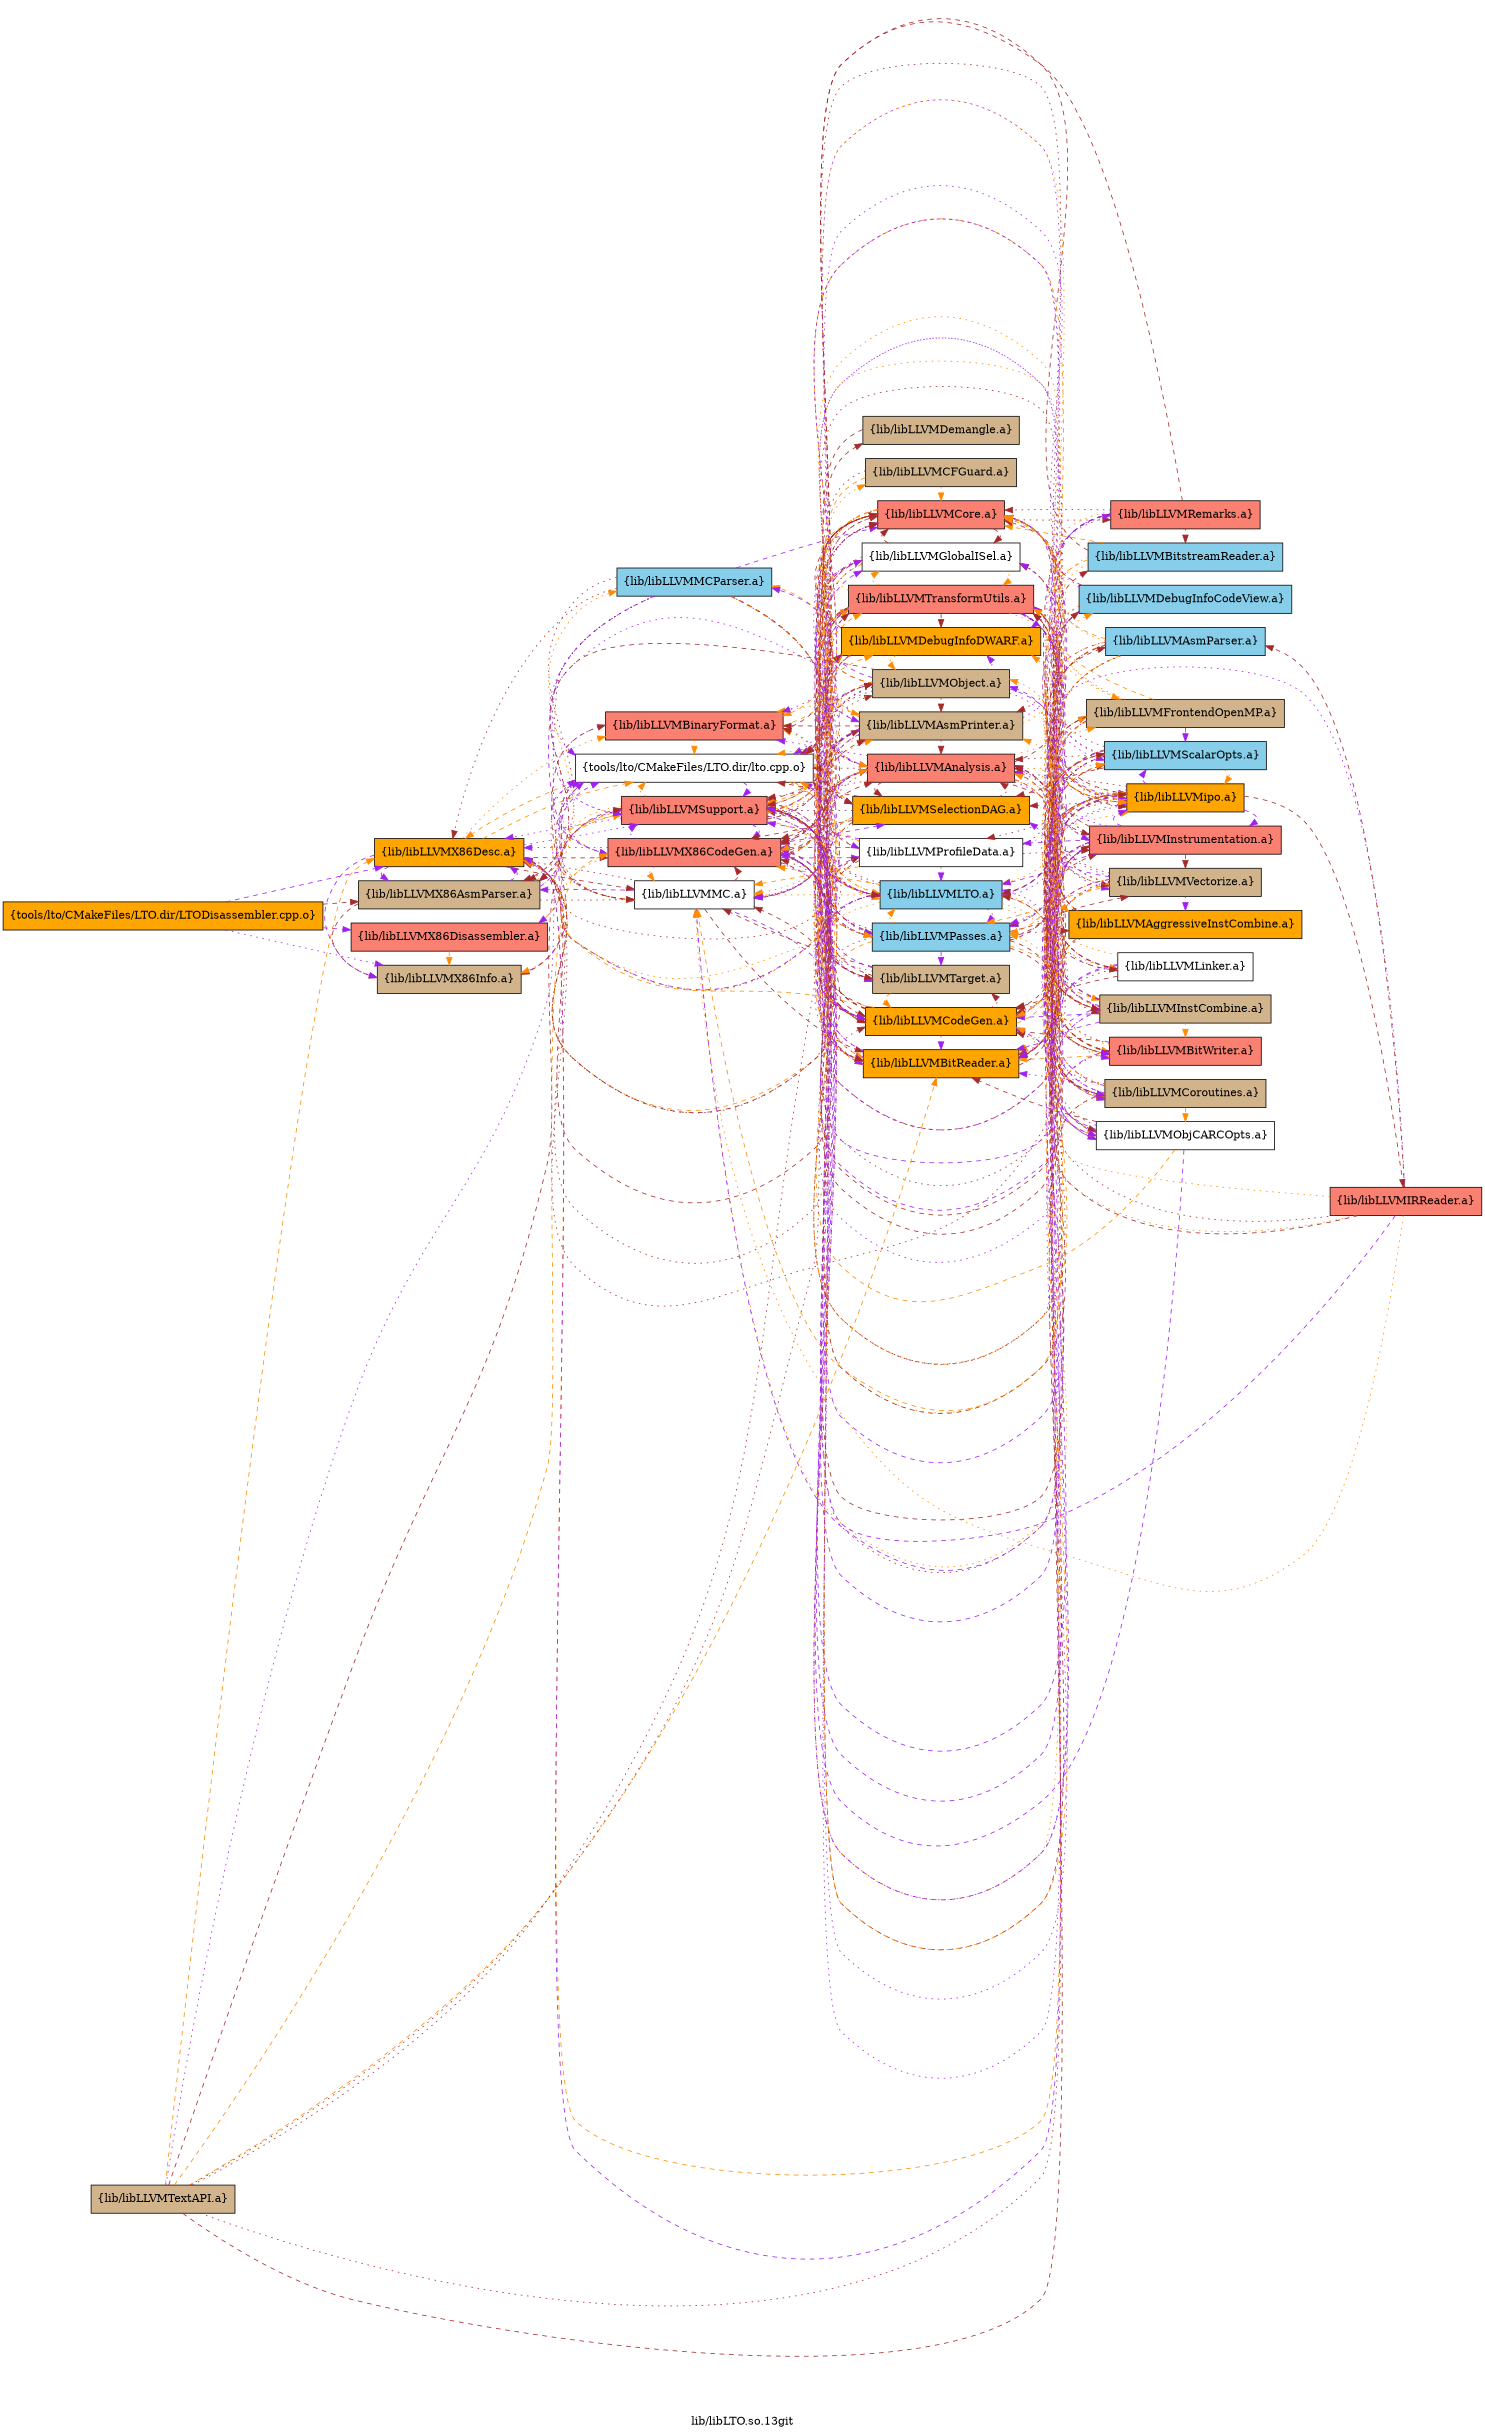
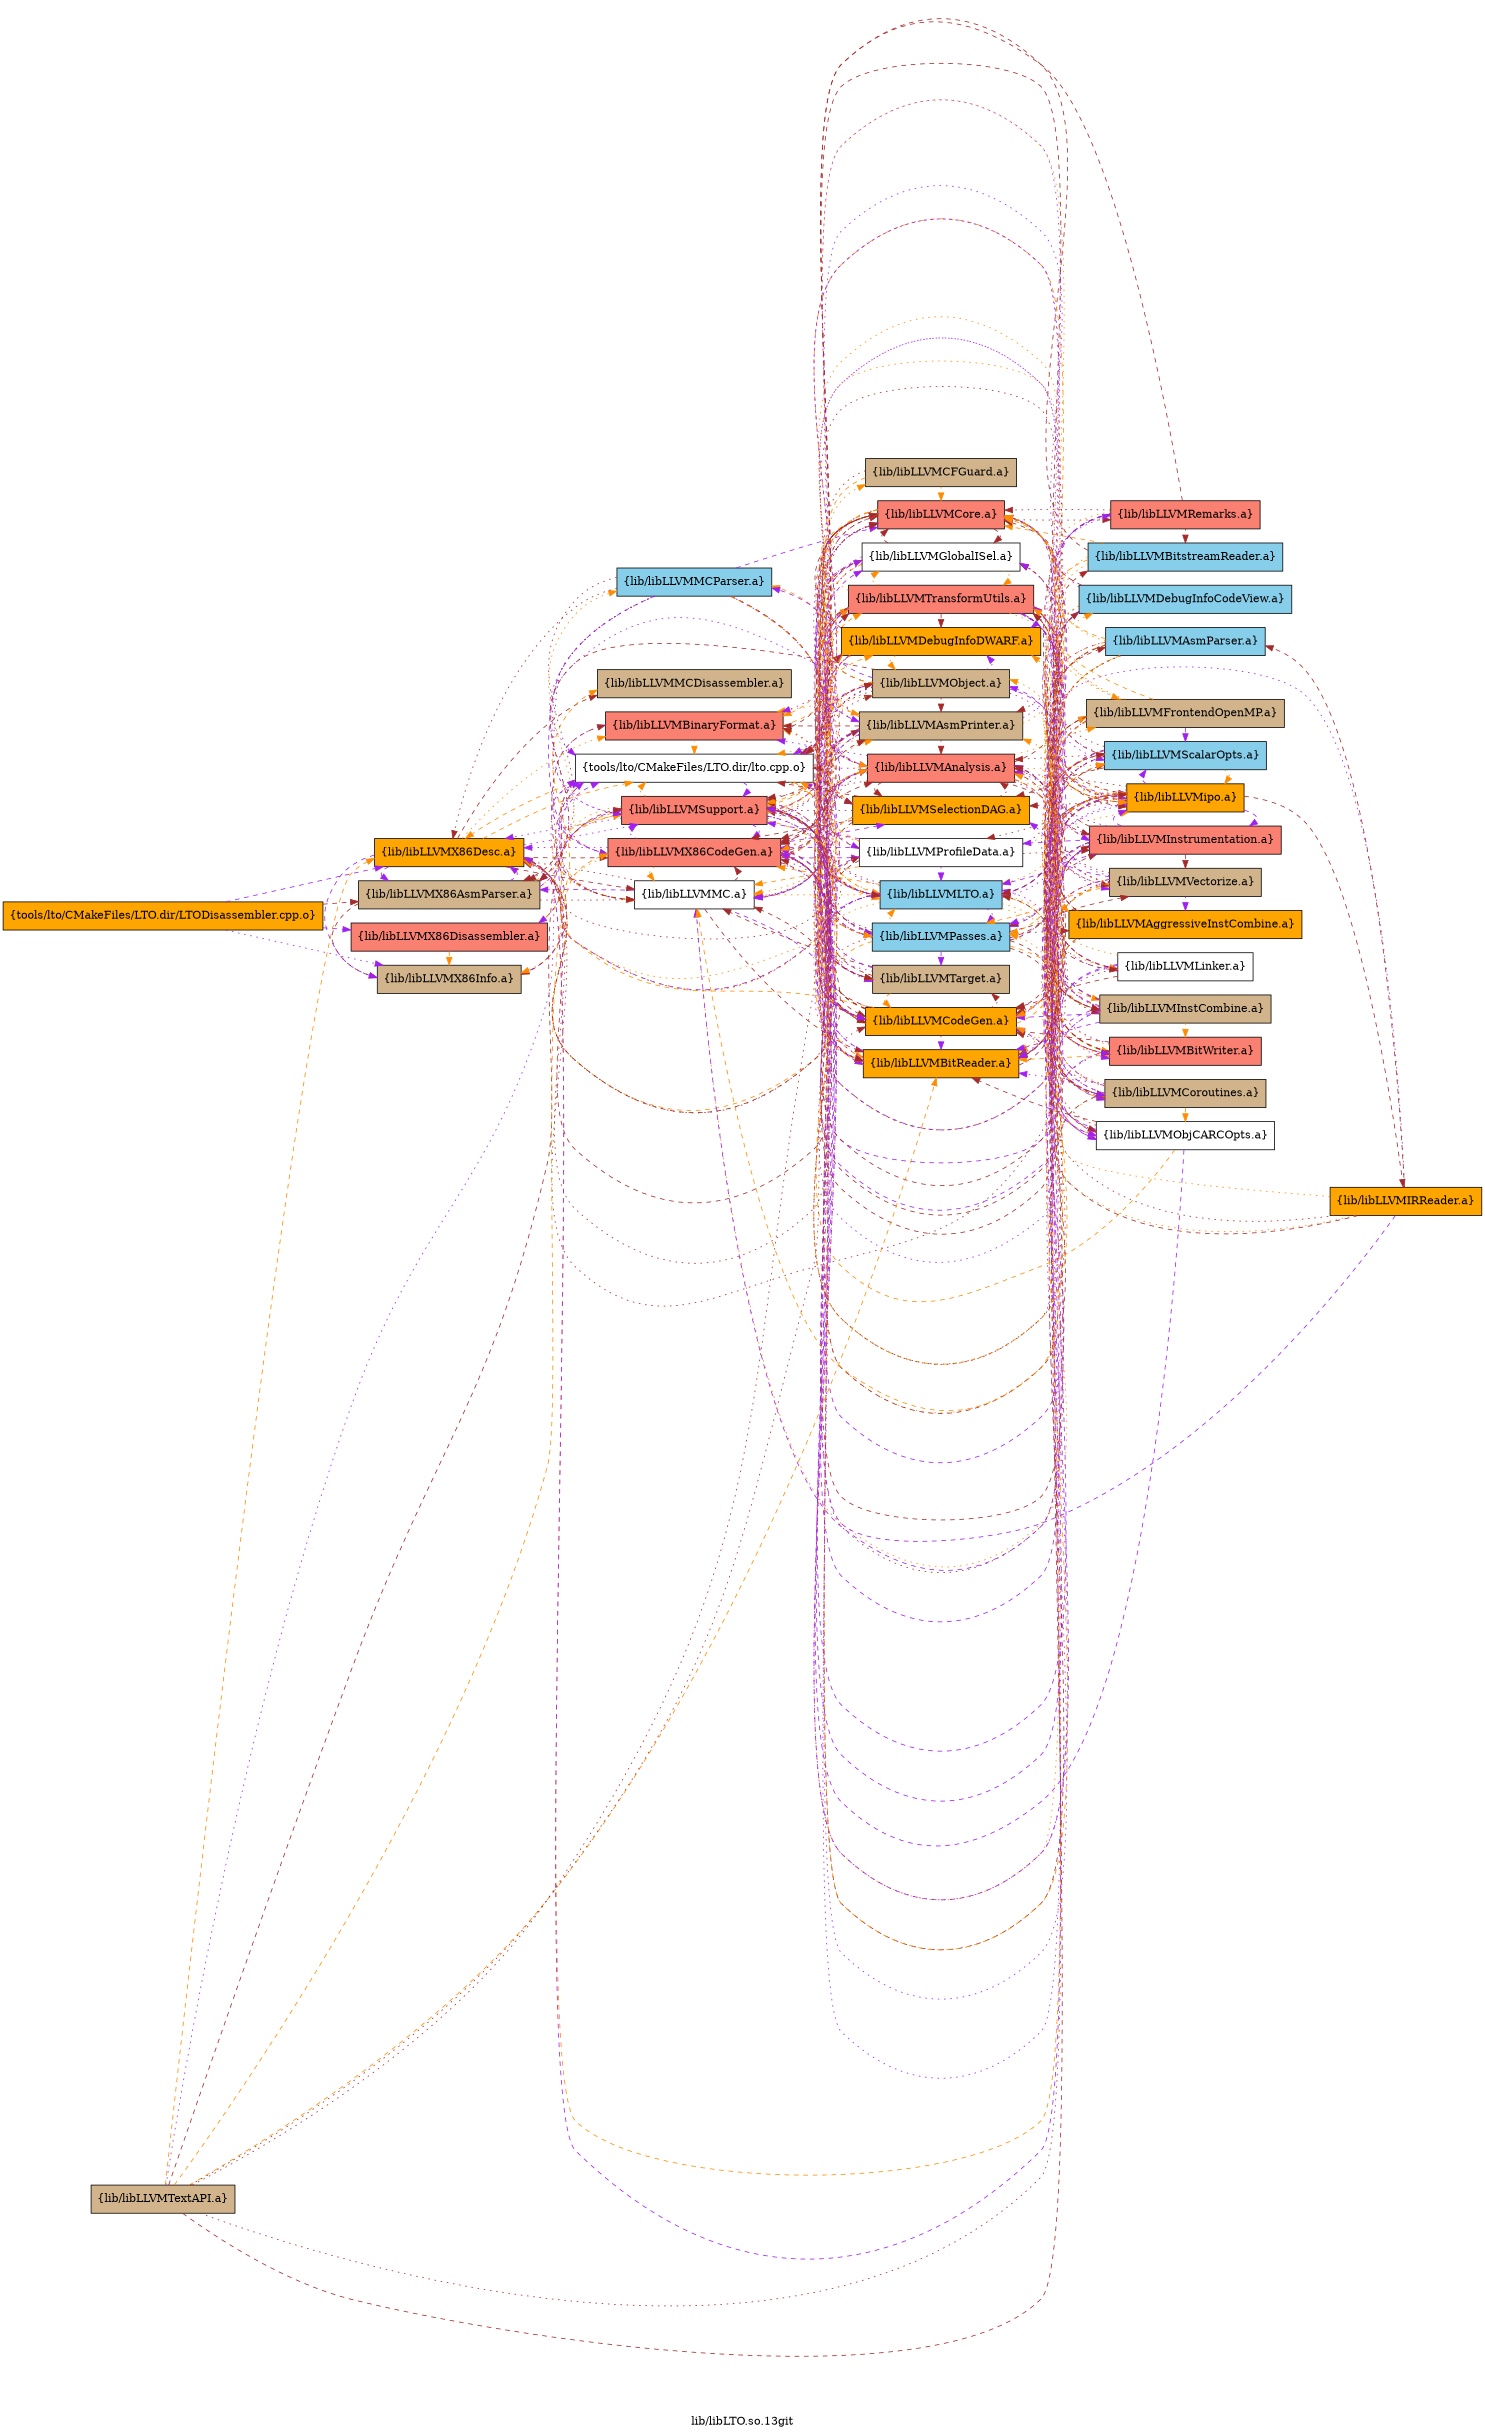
(955, 64) -> (955, 64)
(941, 430) -> none
none -> (694, 684)
(999, 1170) -> (999, 1170)
(1406, 1201) -> (1406, 1201)
(976, 1526) -> none
